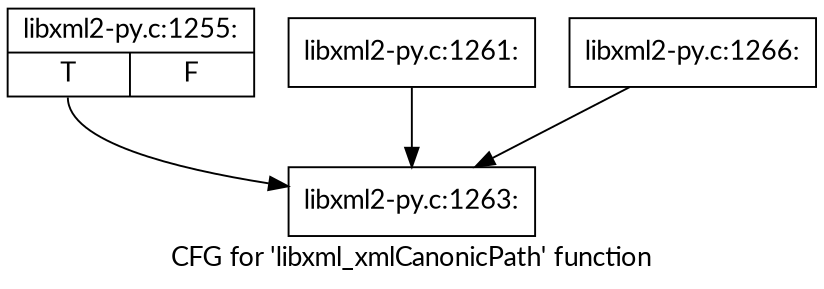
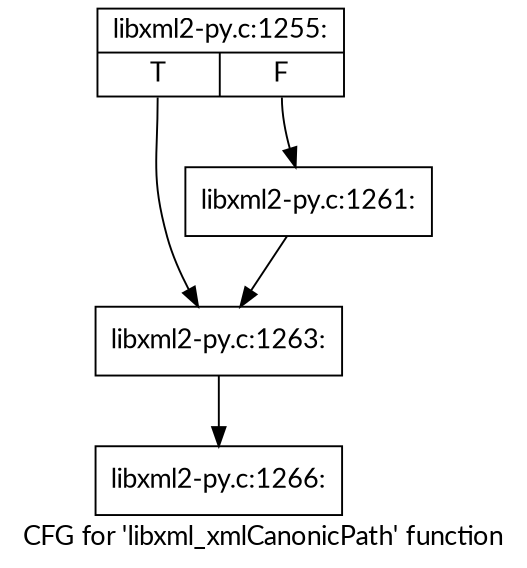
none -> (284, 123)
(561, 123) -> (219, 401)
